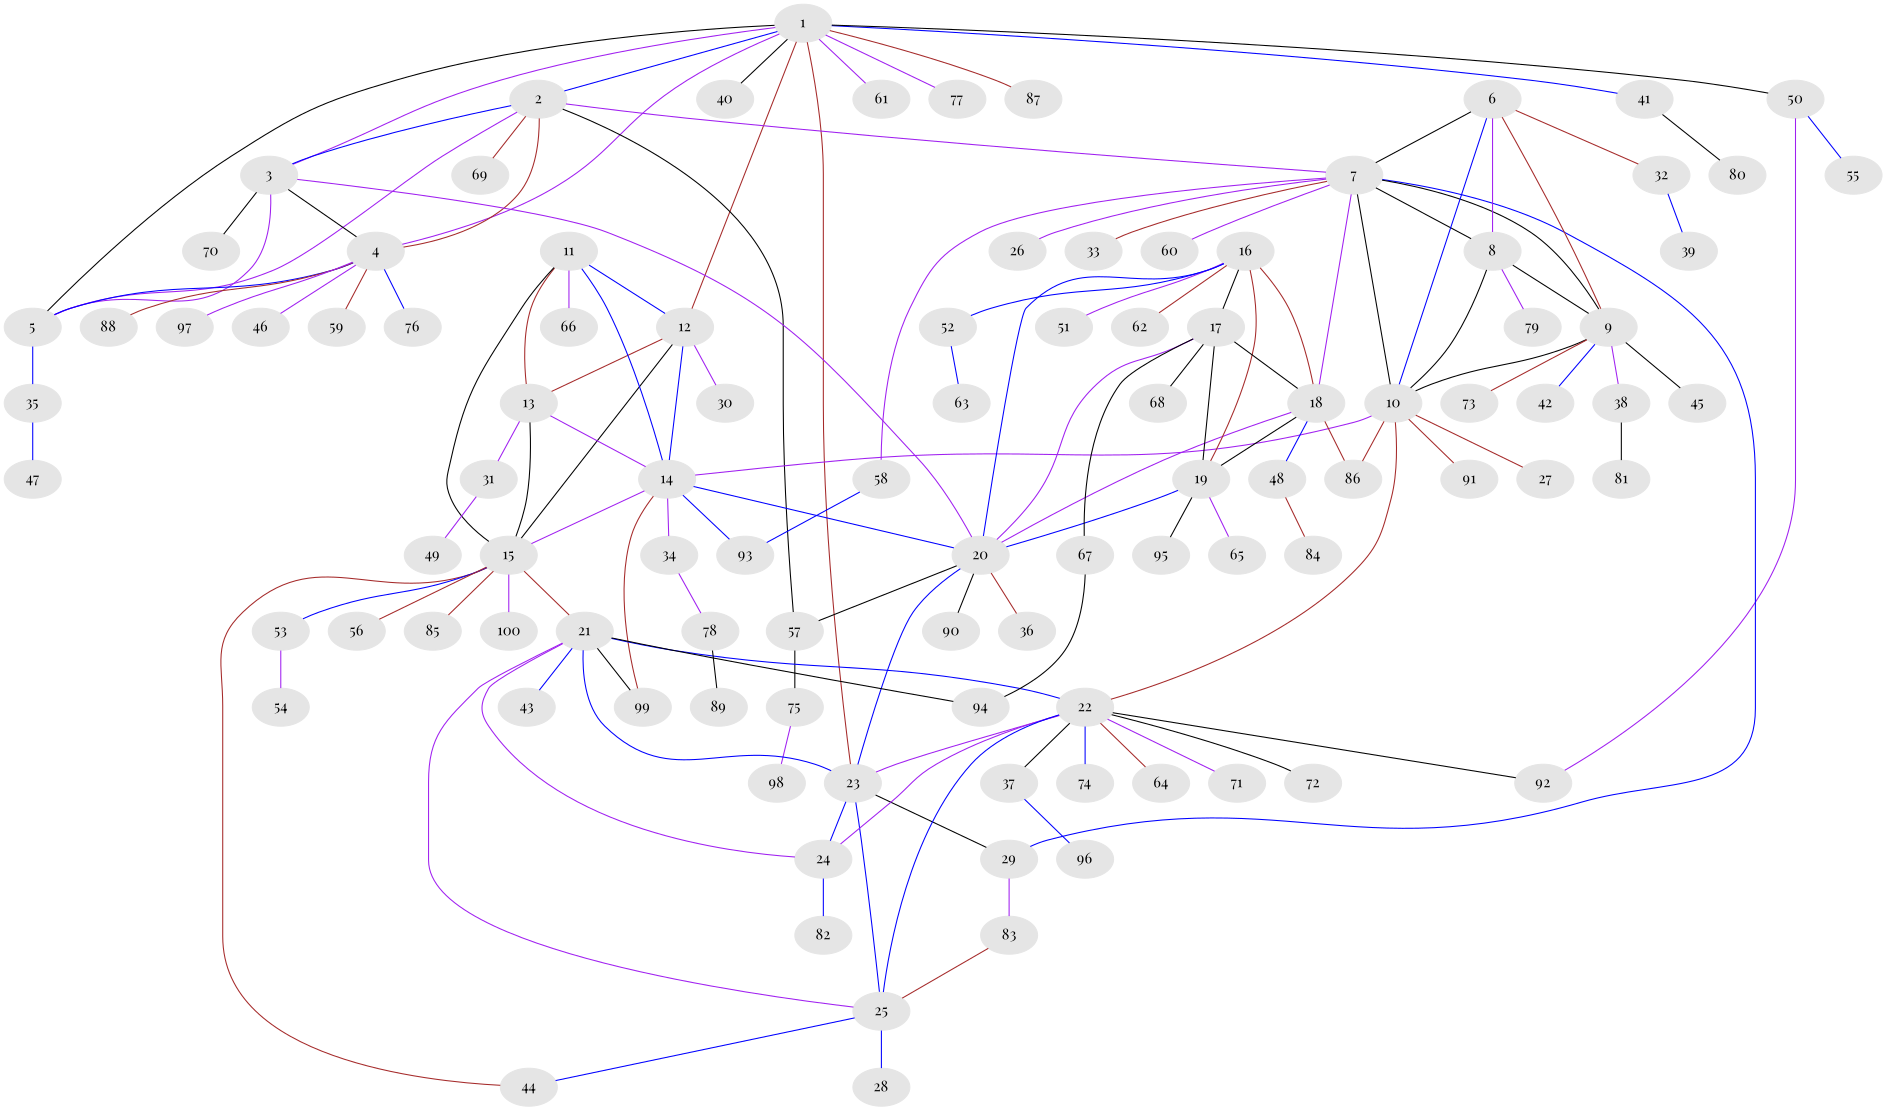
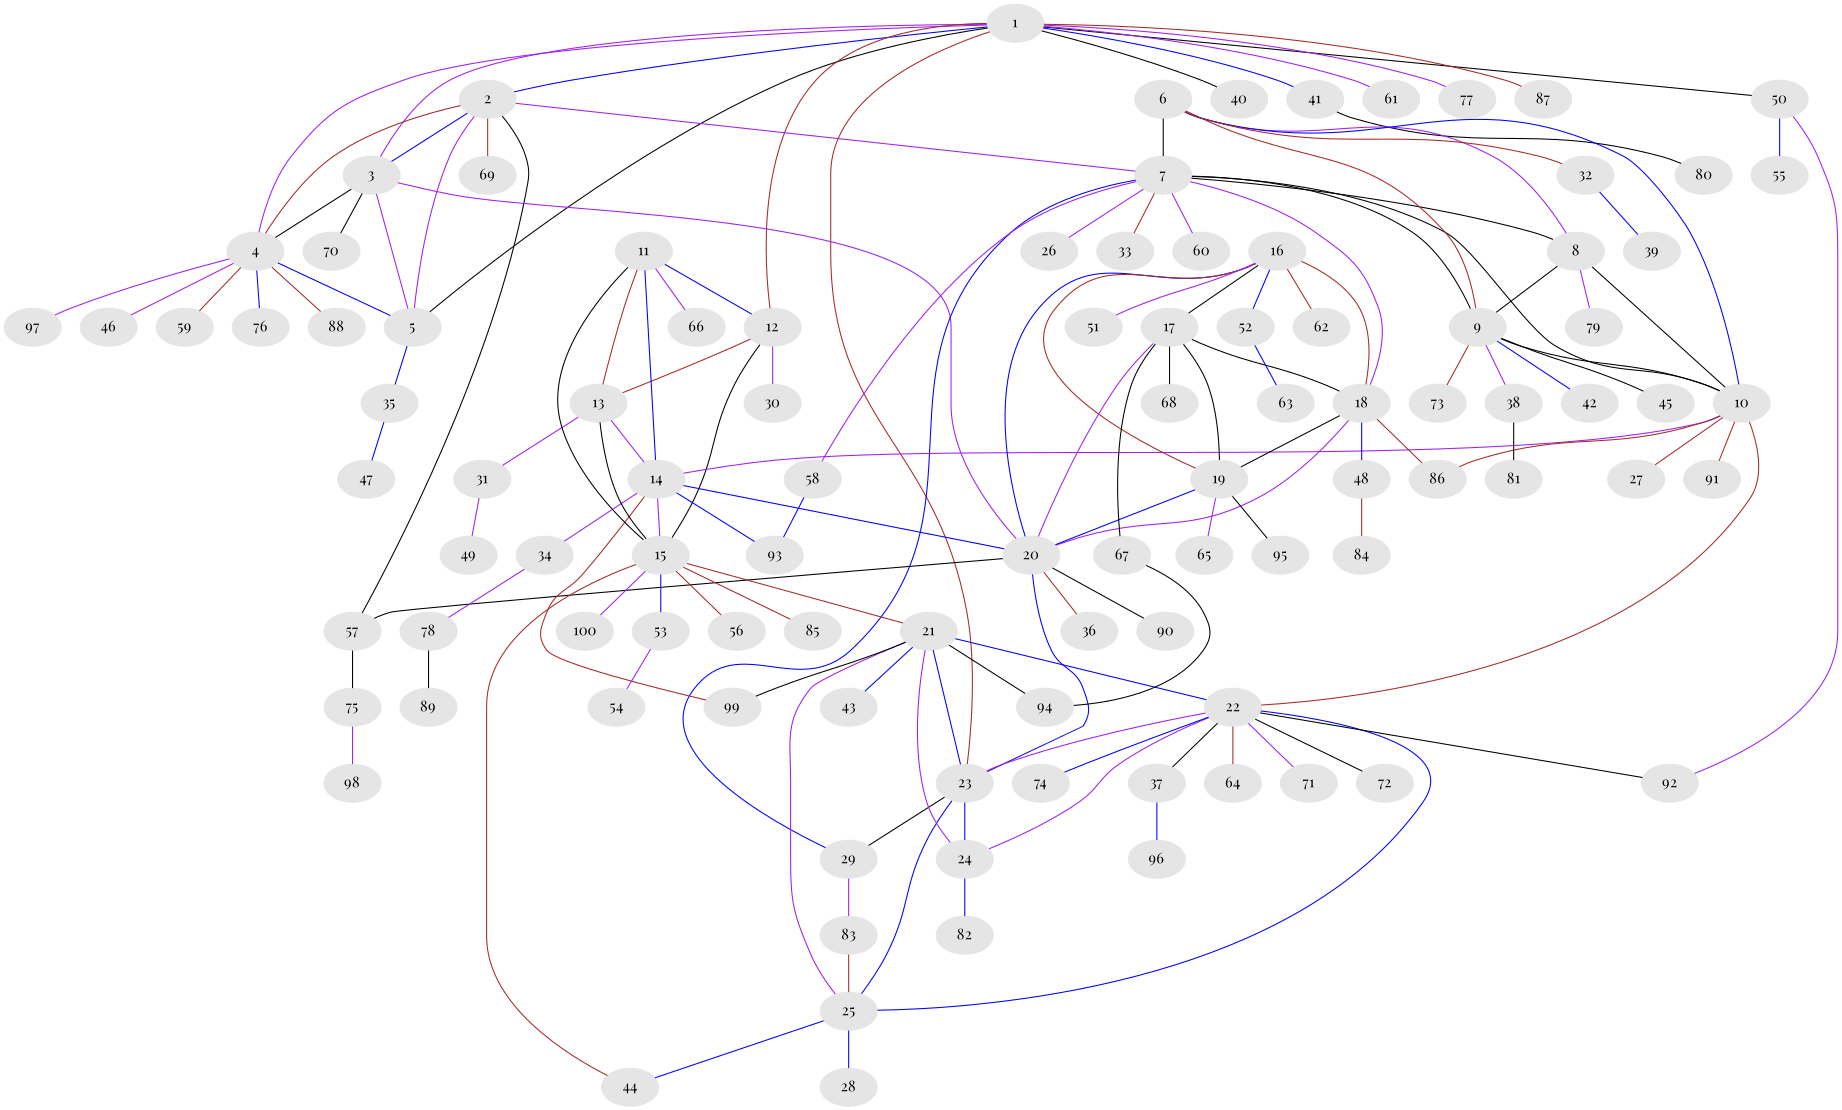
(676, 403) -> none
